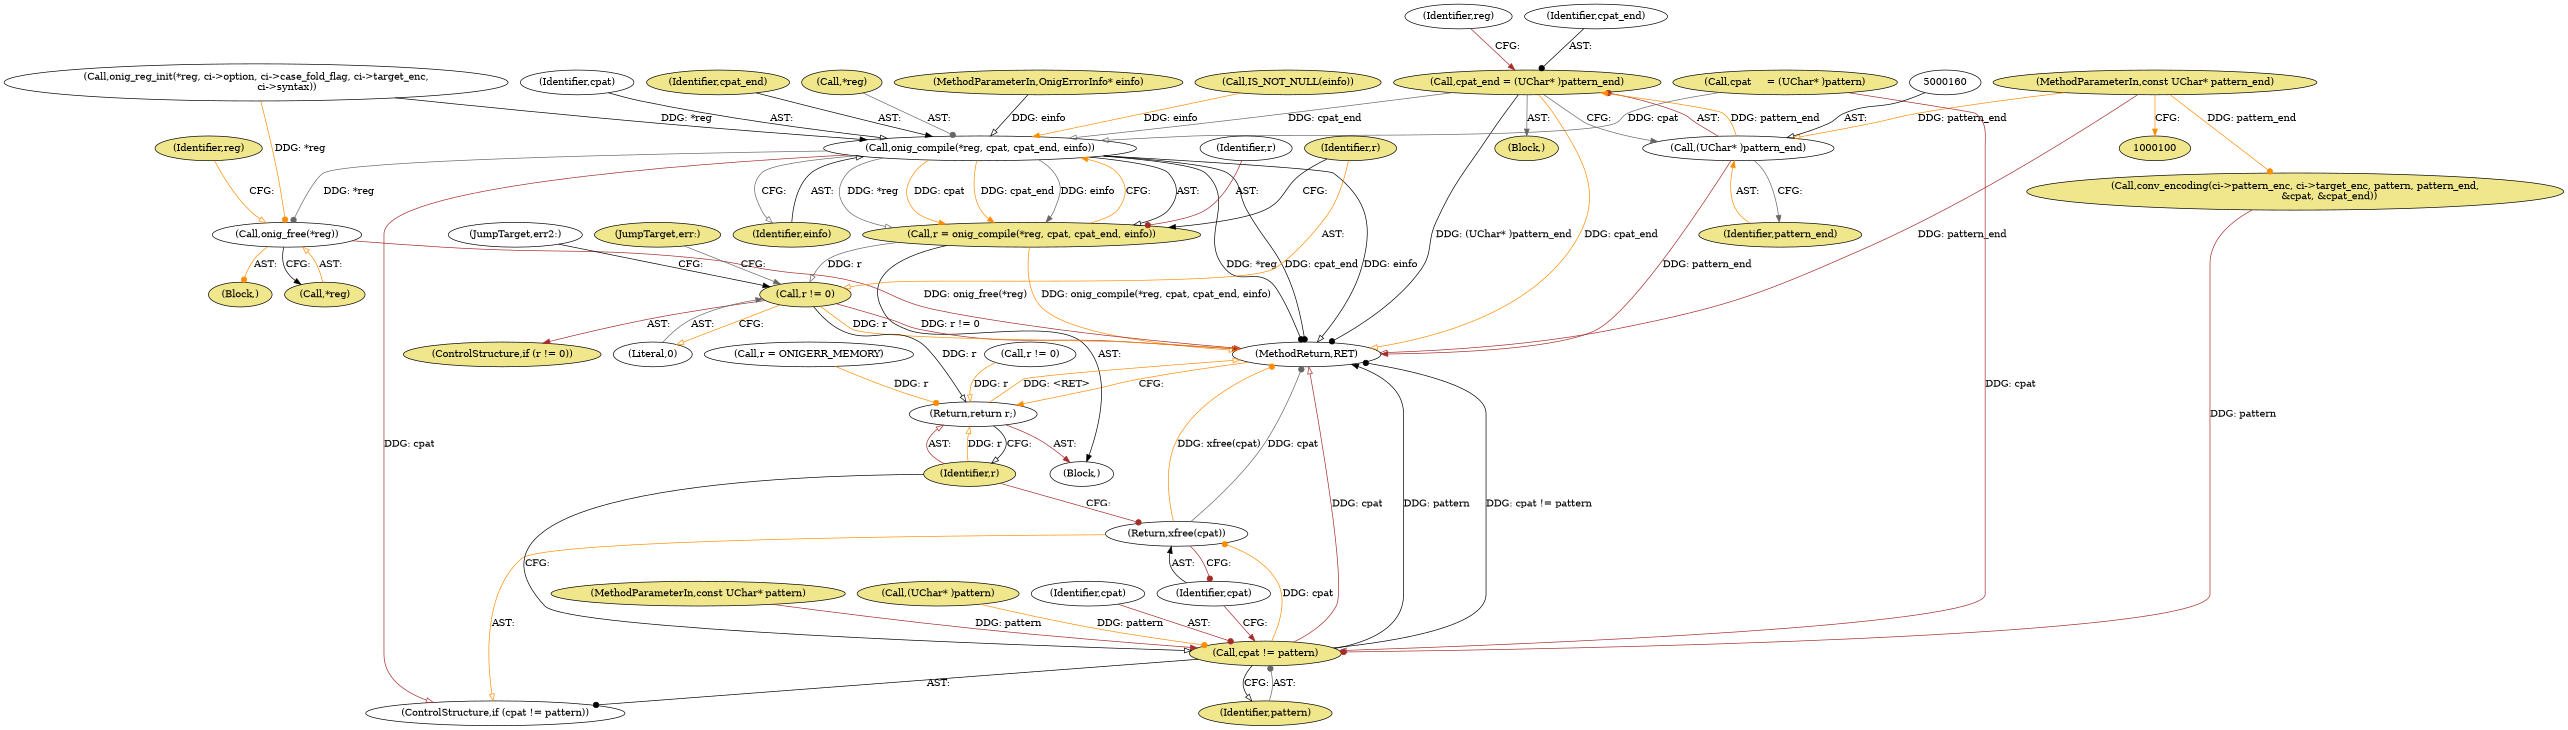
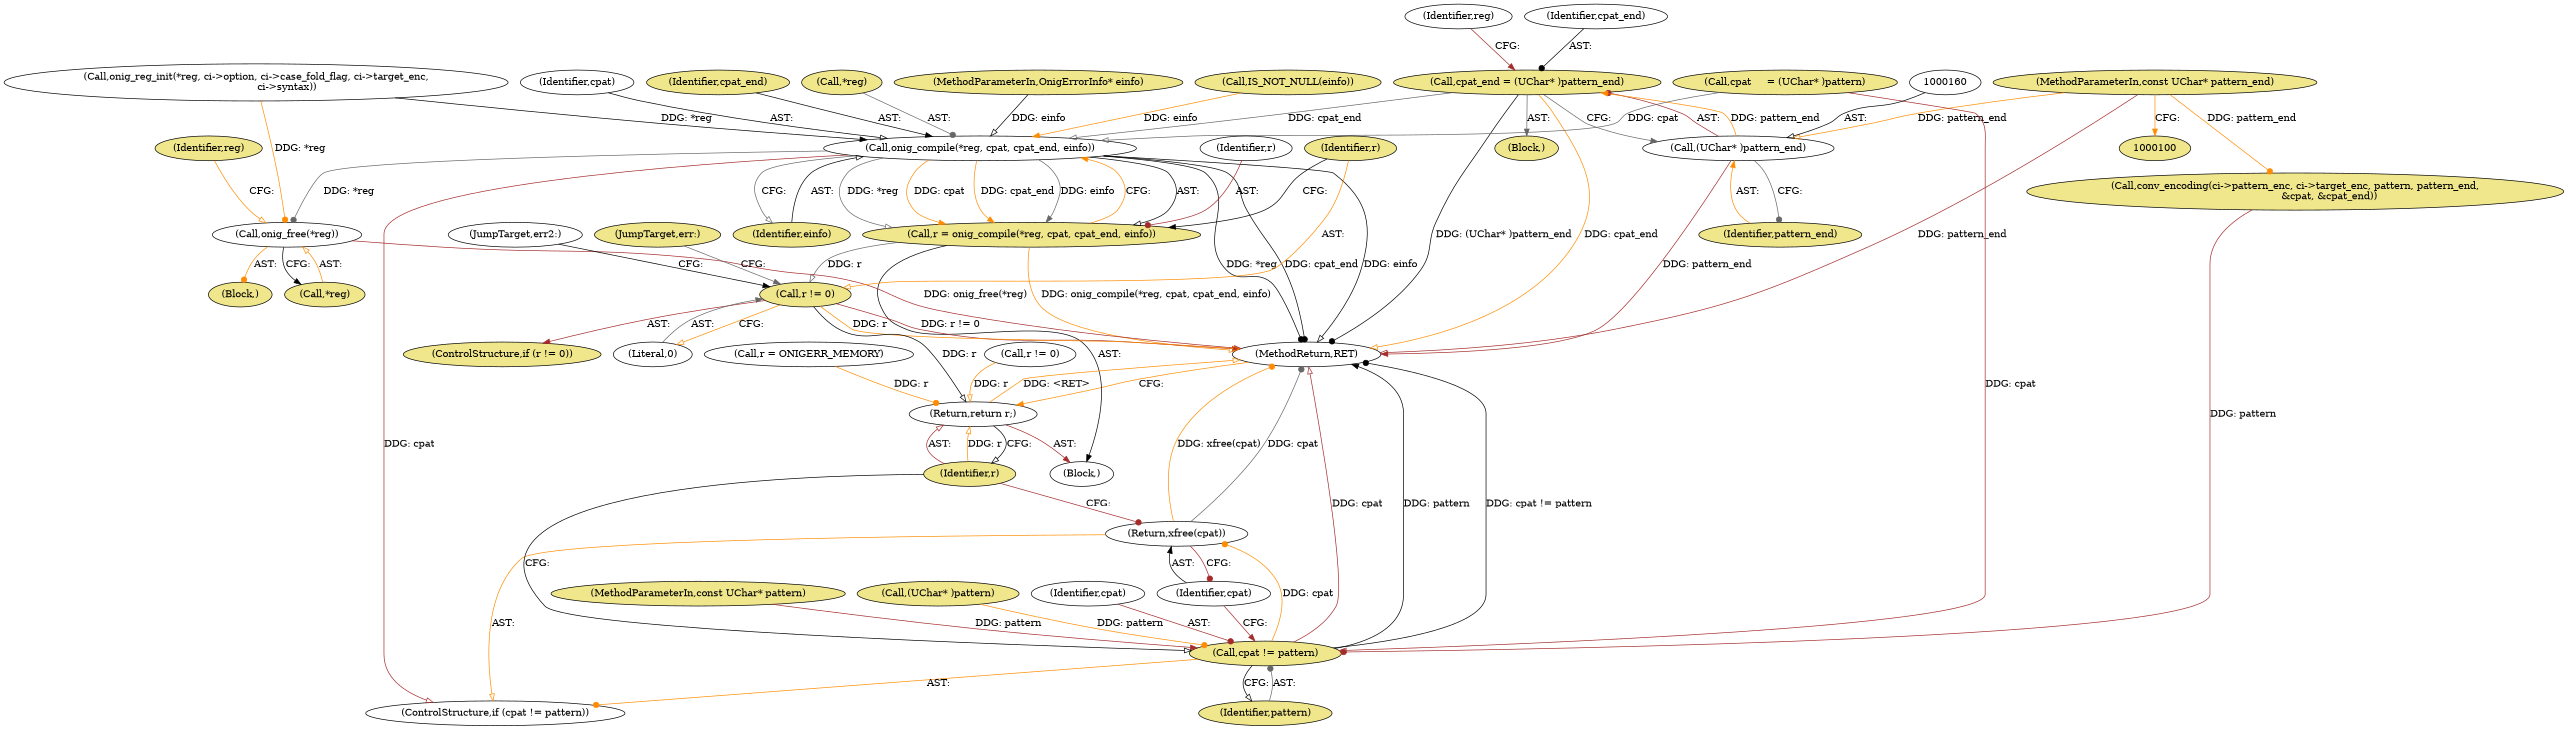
(1945, 82) -> (1945, 82)
(1771, 186) -> (1771, 186)
(899, 682) -> (899, 682)
